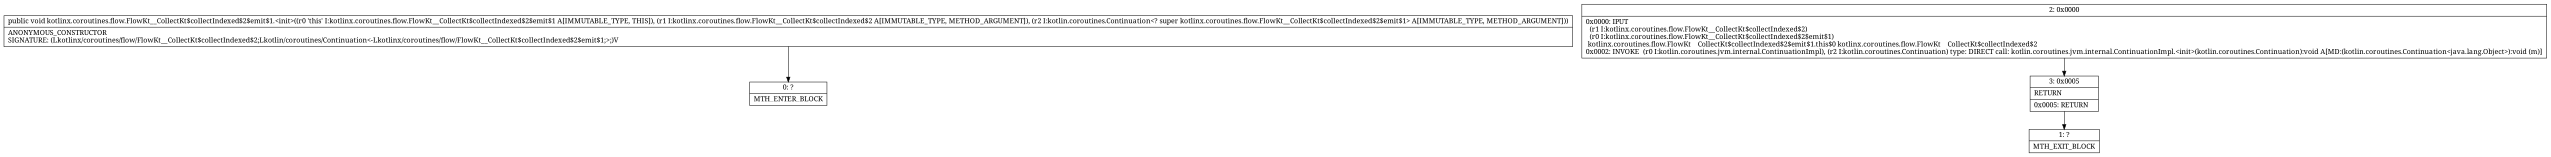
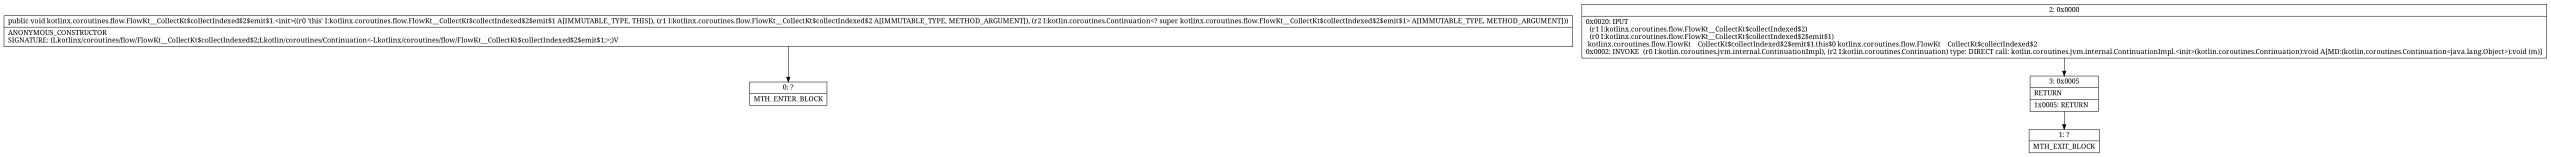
(1609, 22) -> (1609, 22)
(2064, 105) -> (2064, 105)
